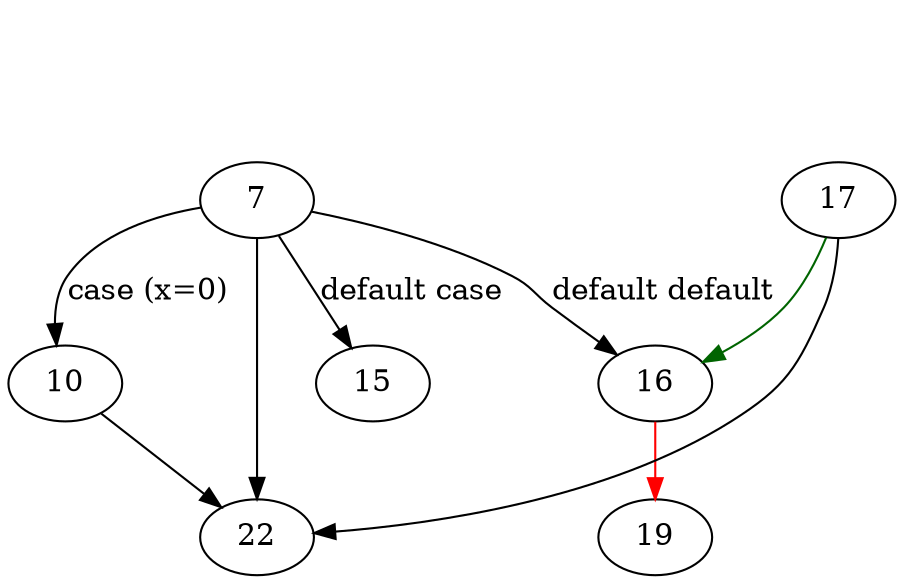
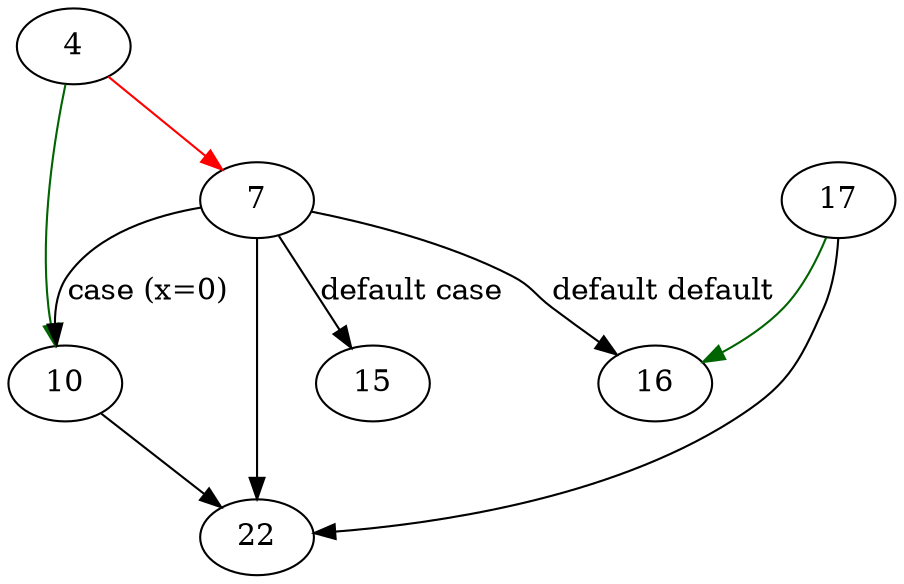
none -> (74, 46)
(655, 537) -> none
